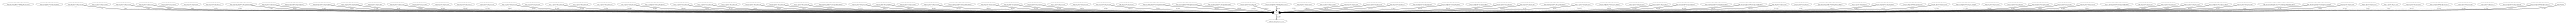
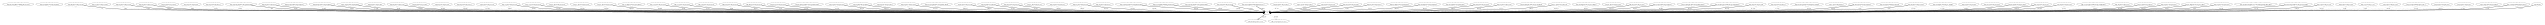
(907, 12) -> (1272, 17)
